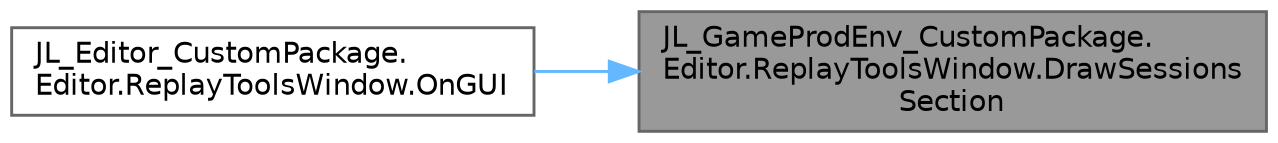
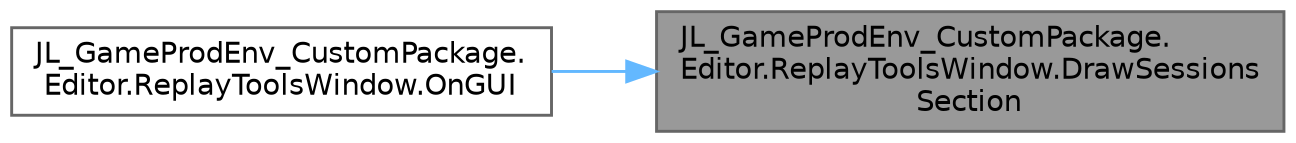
(273, 71) -> (282, 71)
